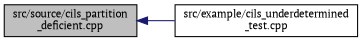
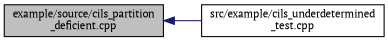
(71, 21) -> (84, 21)
